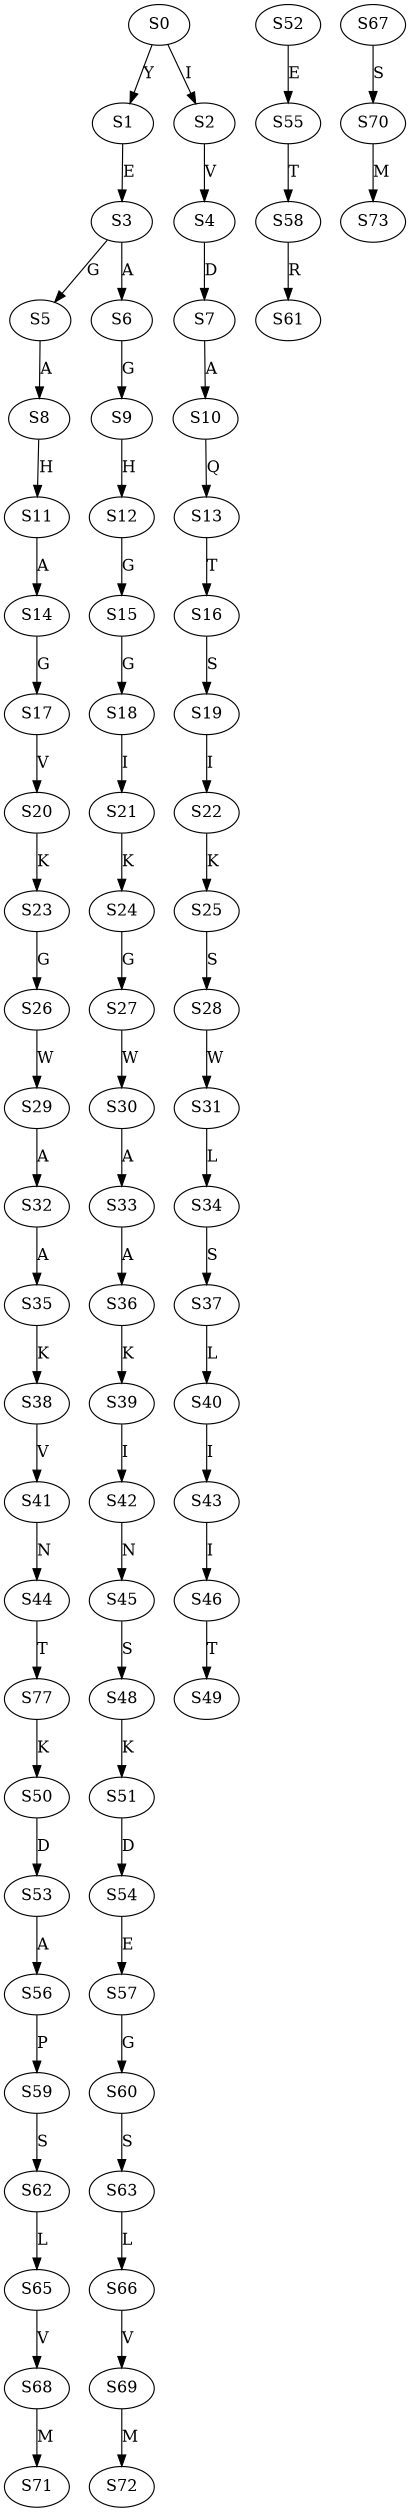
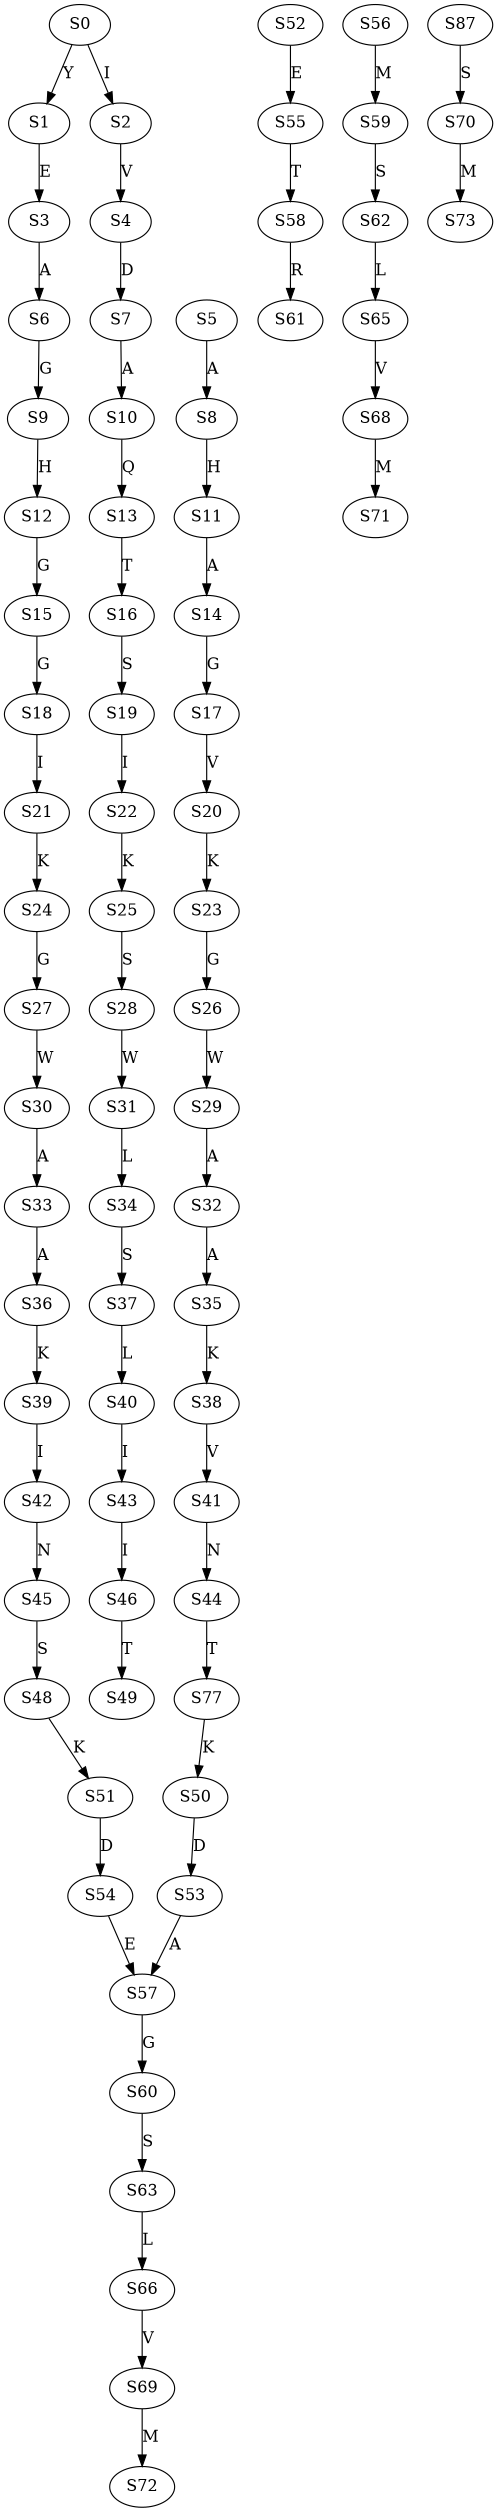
(373, 25) -> (460, 25)
(85, 267) -> none
(37, 1940) -> (168, 1940)
(43, 2044) -> (384, 74)
